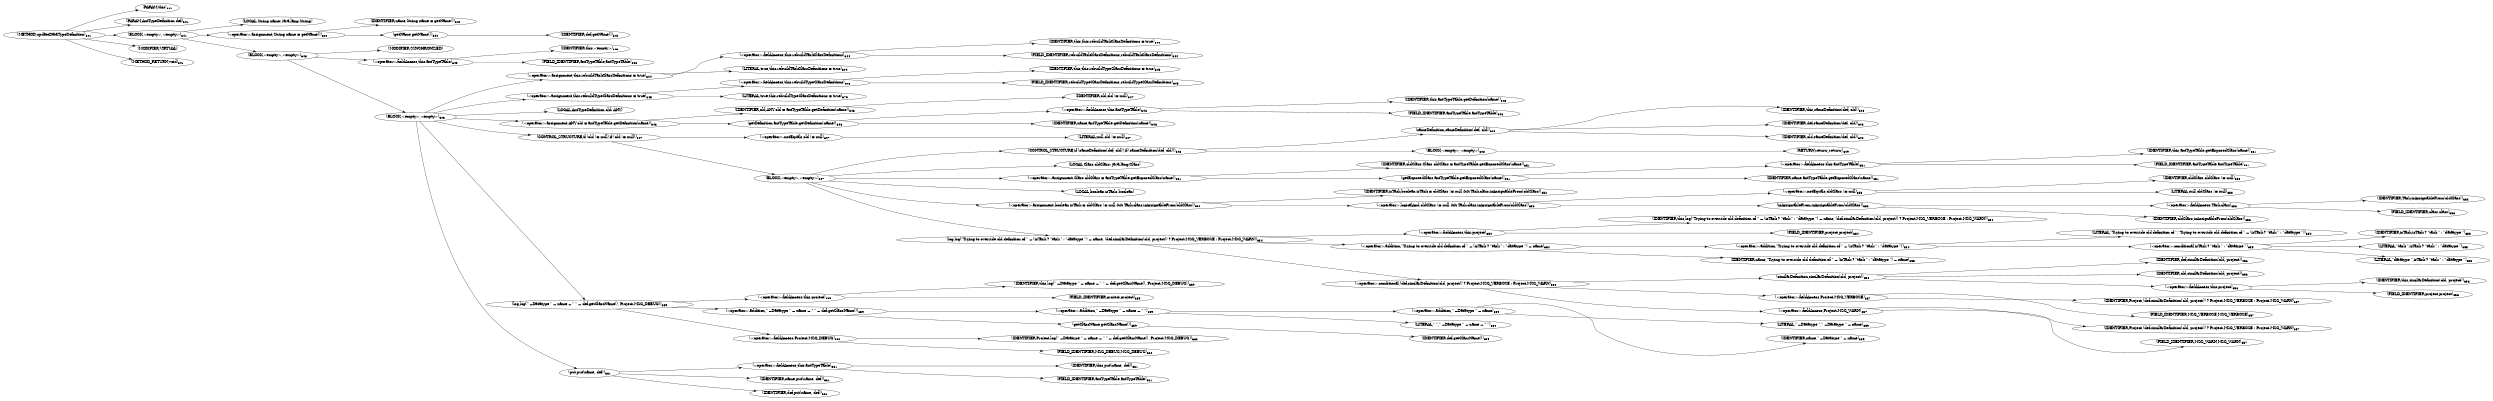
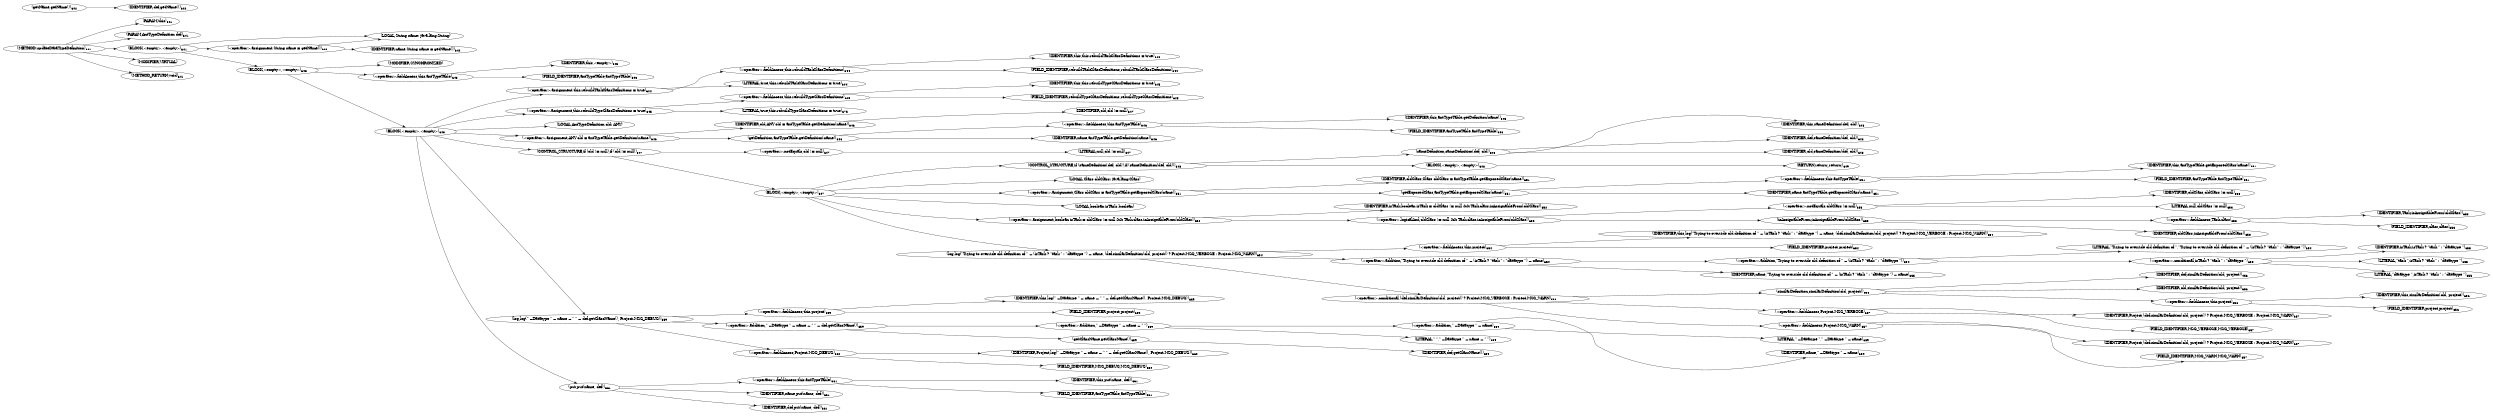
(363, 35) -> (348, 42)
